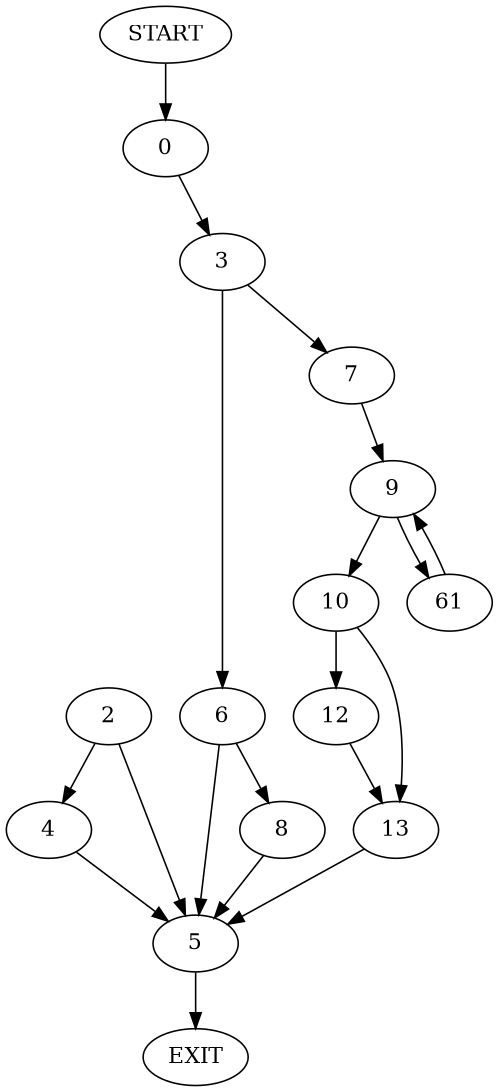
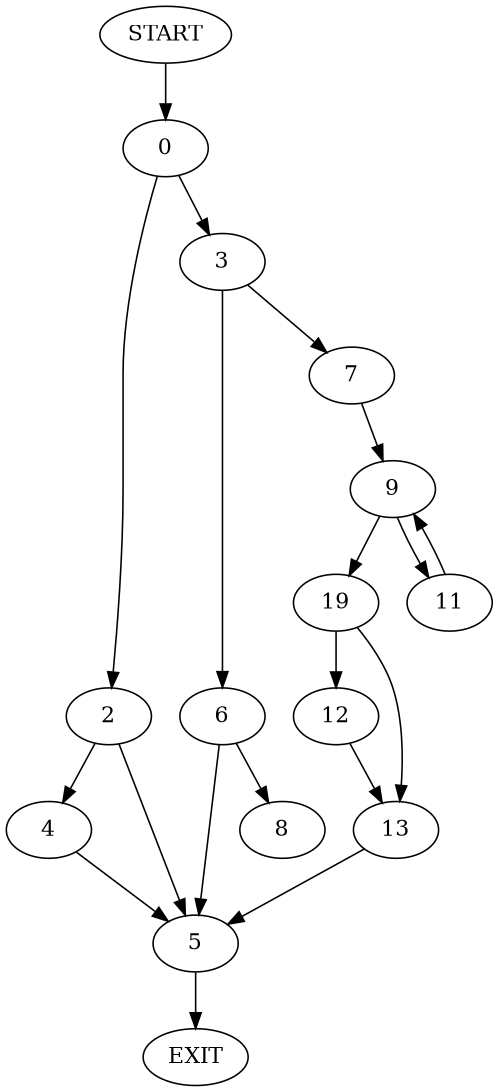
none -> (123, 423)
(336, 603) -> (336, 603)
(450, 603) -> (450, 603)
(244, 880) -> none
